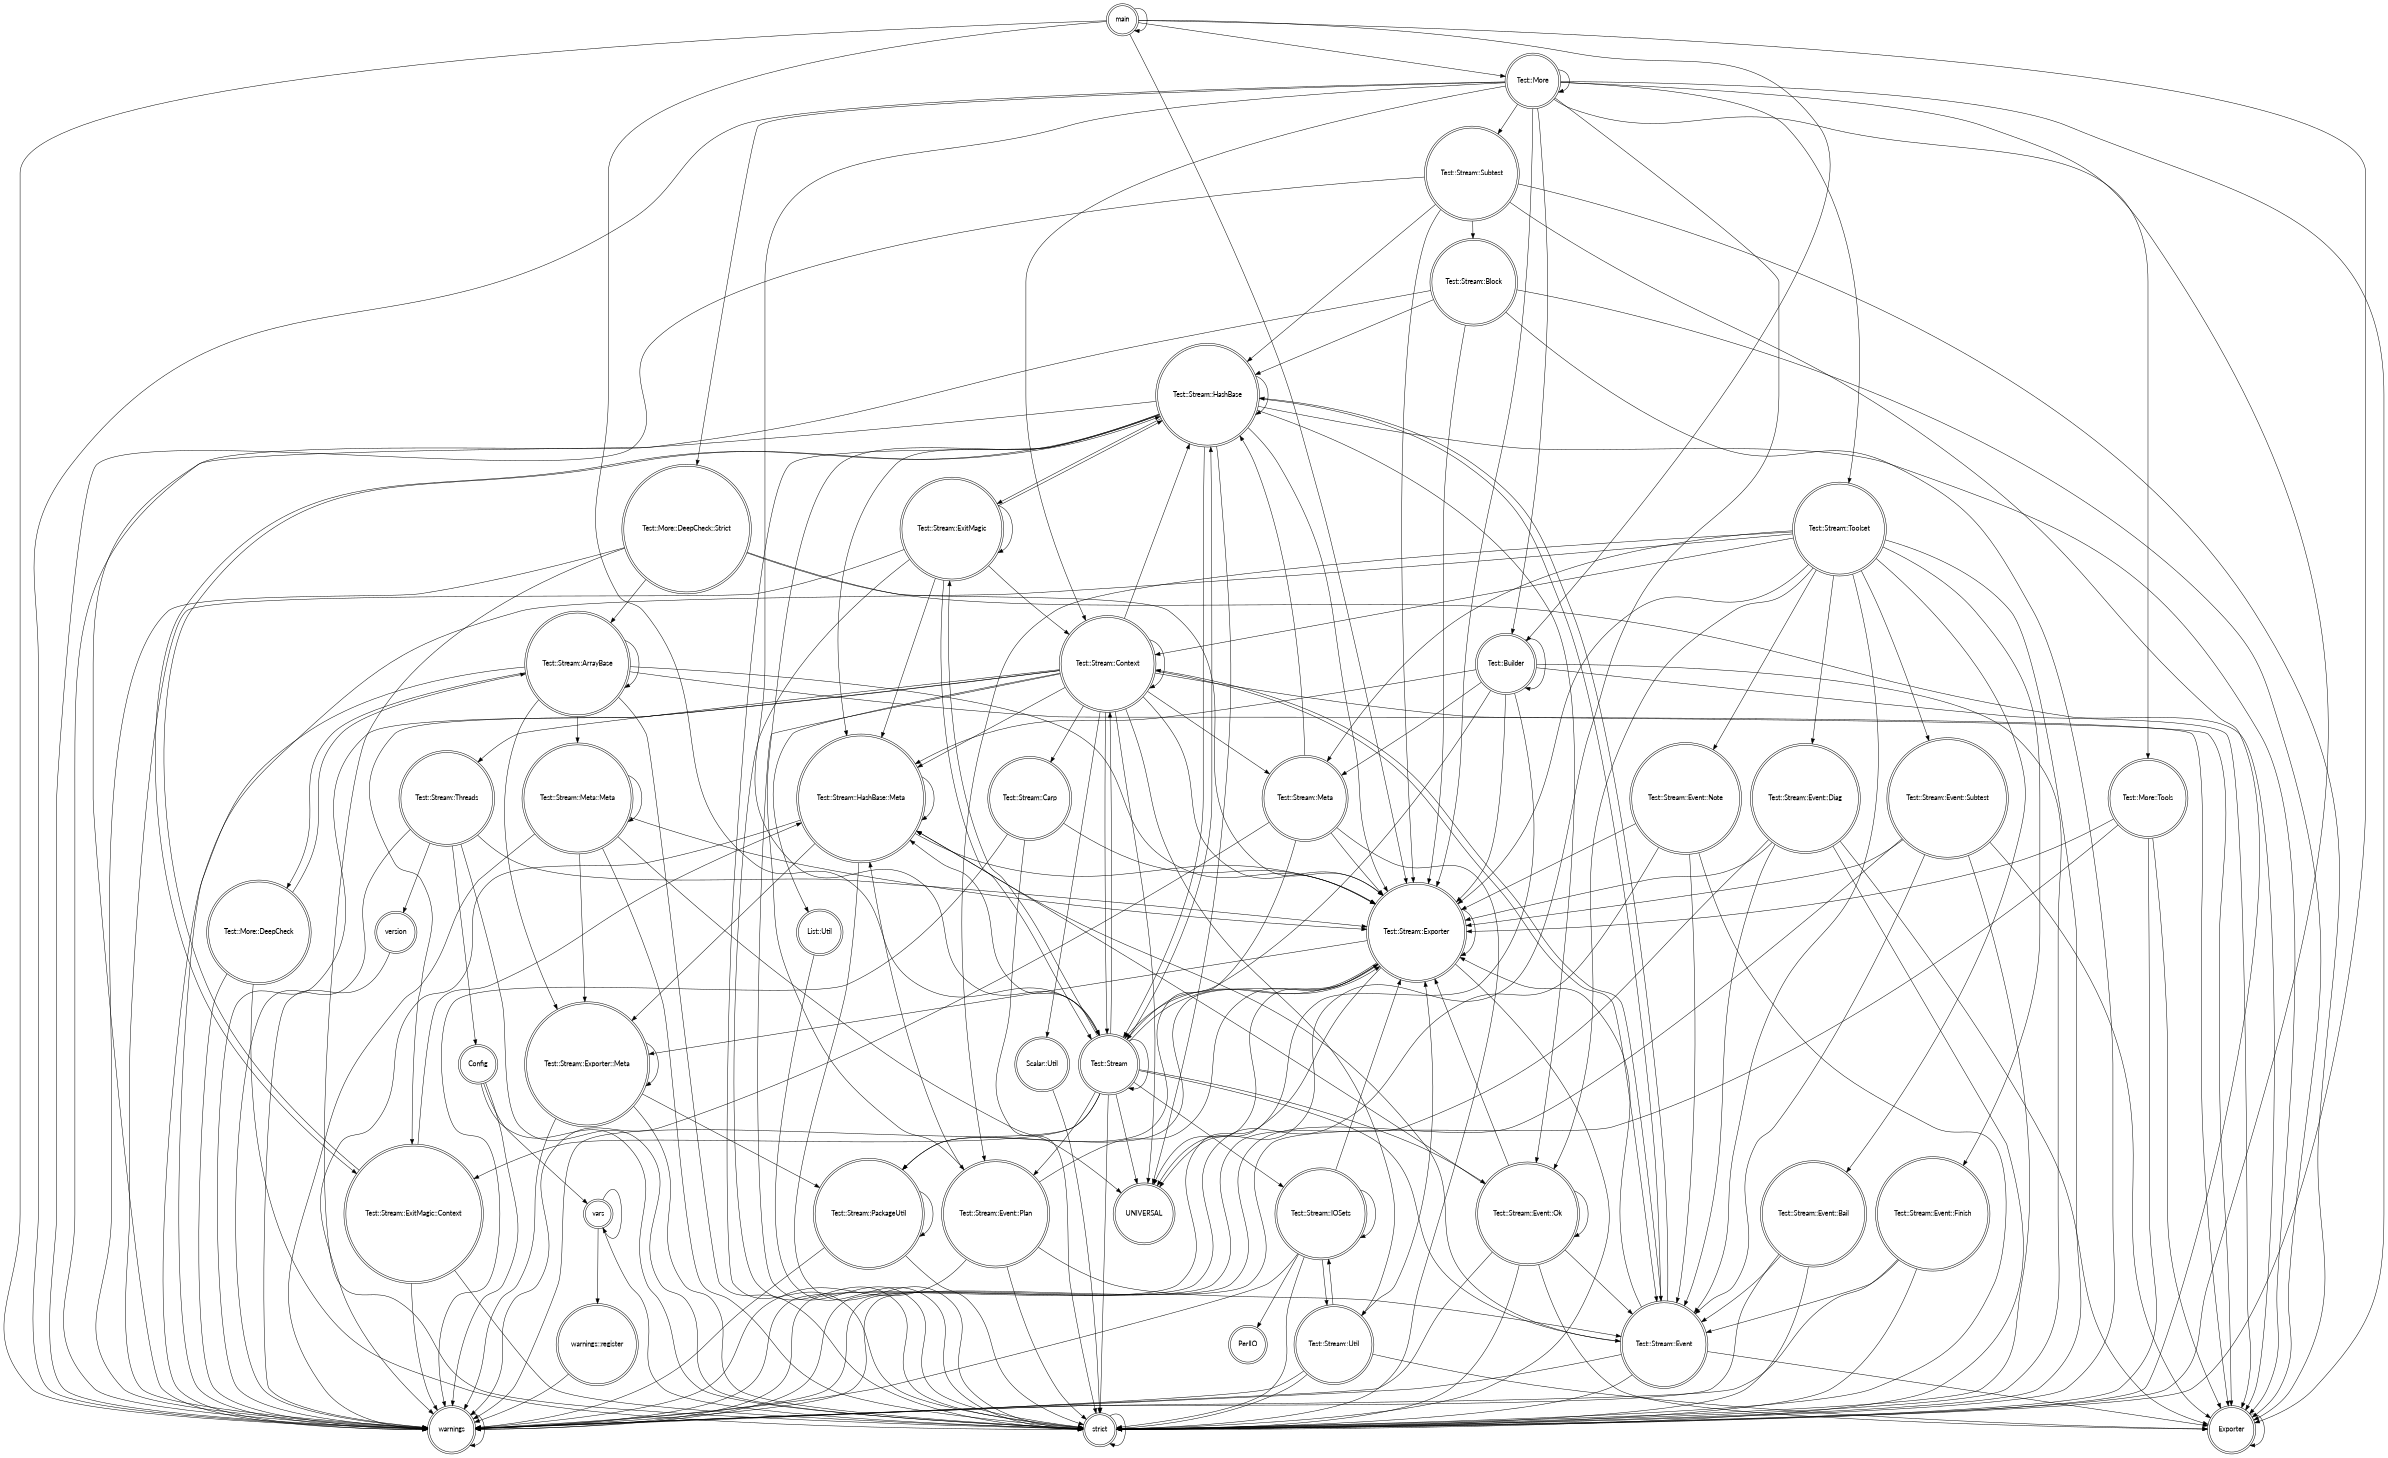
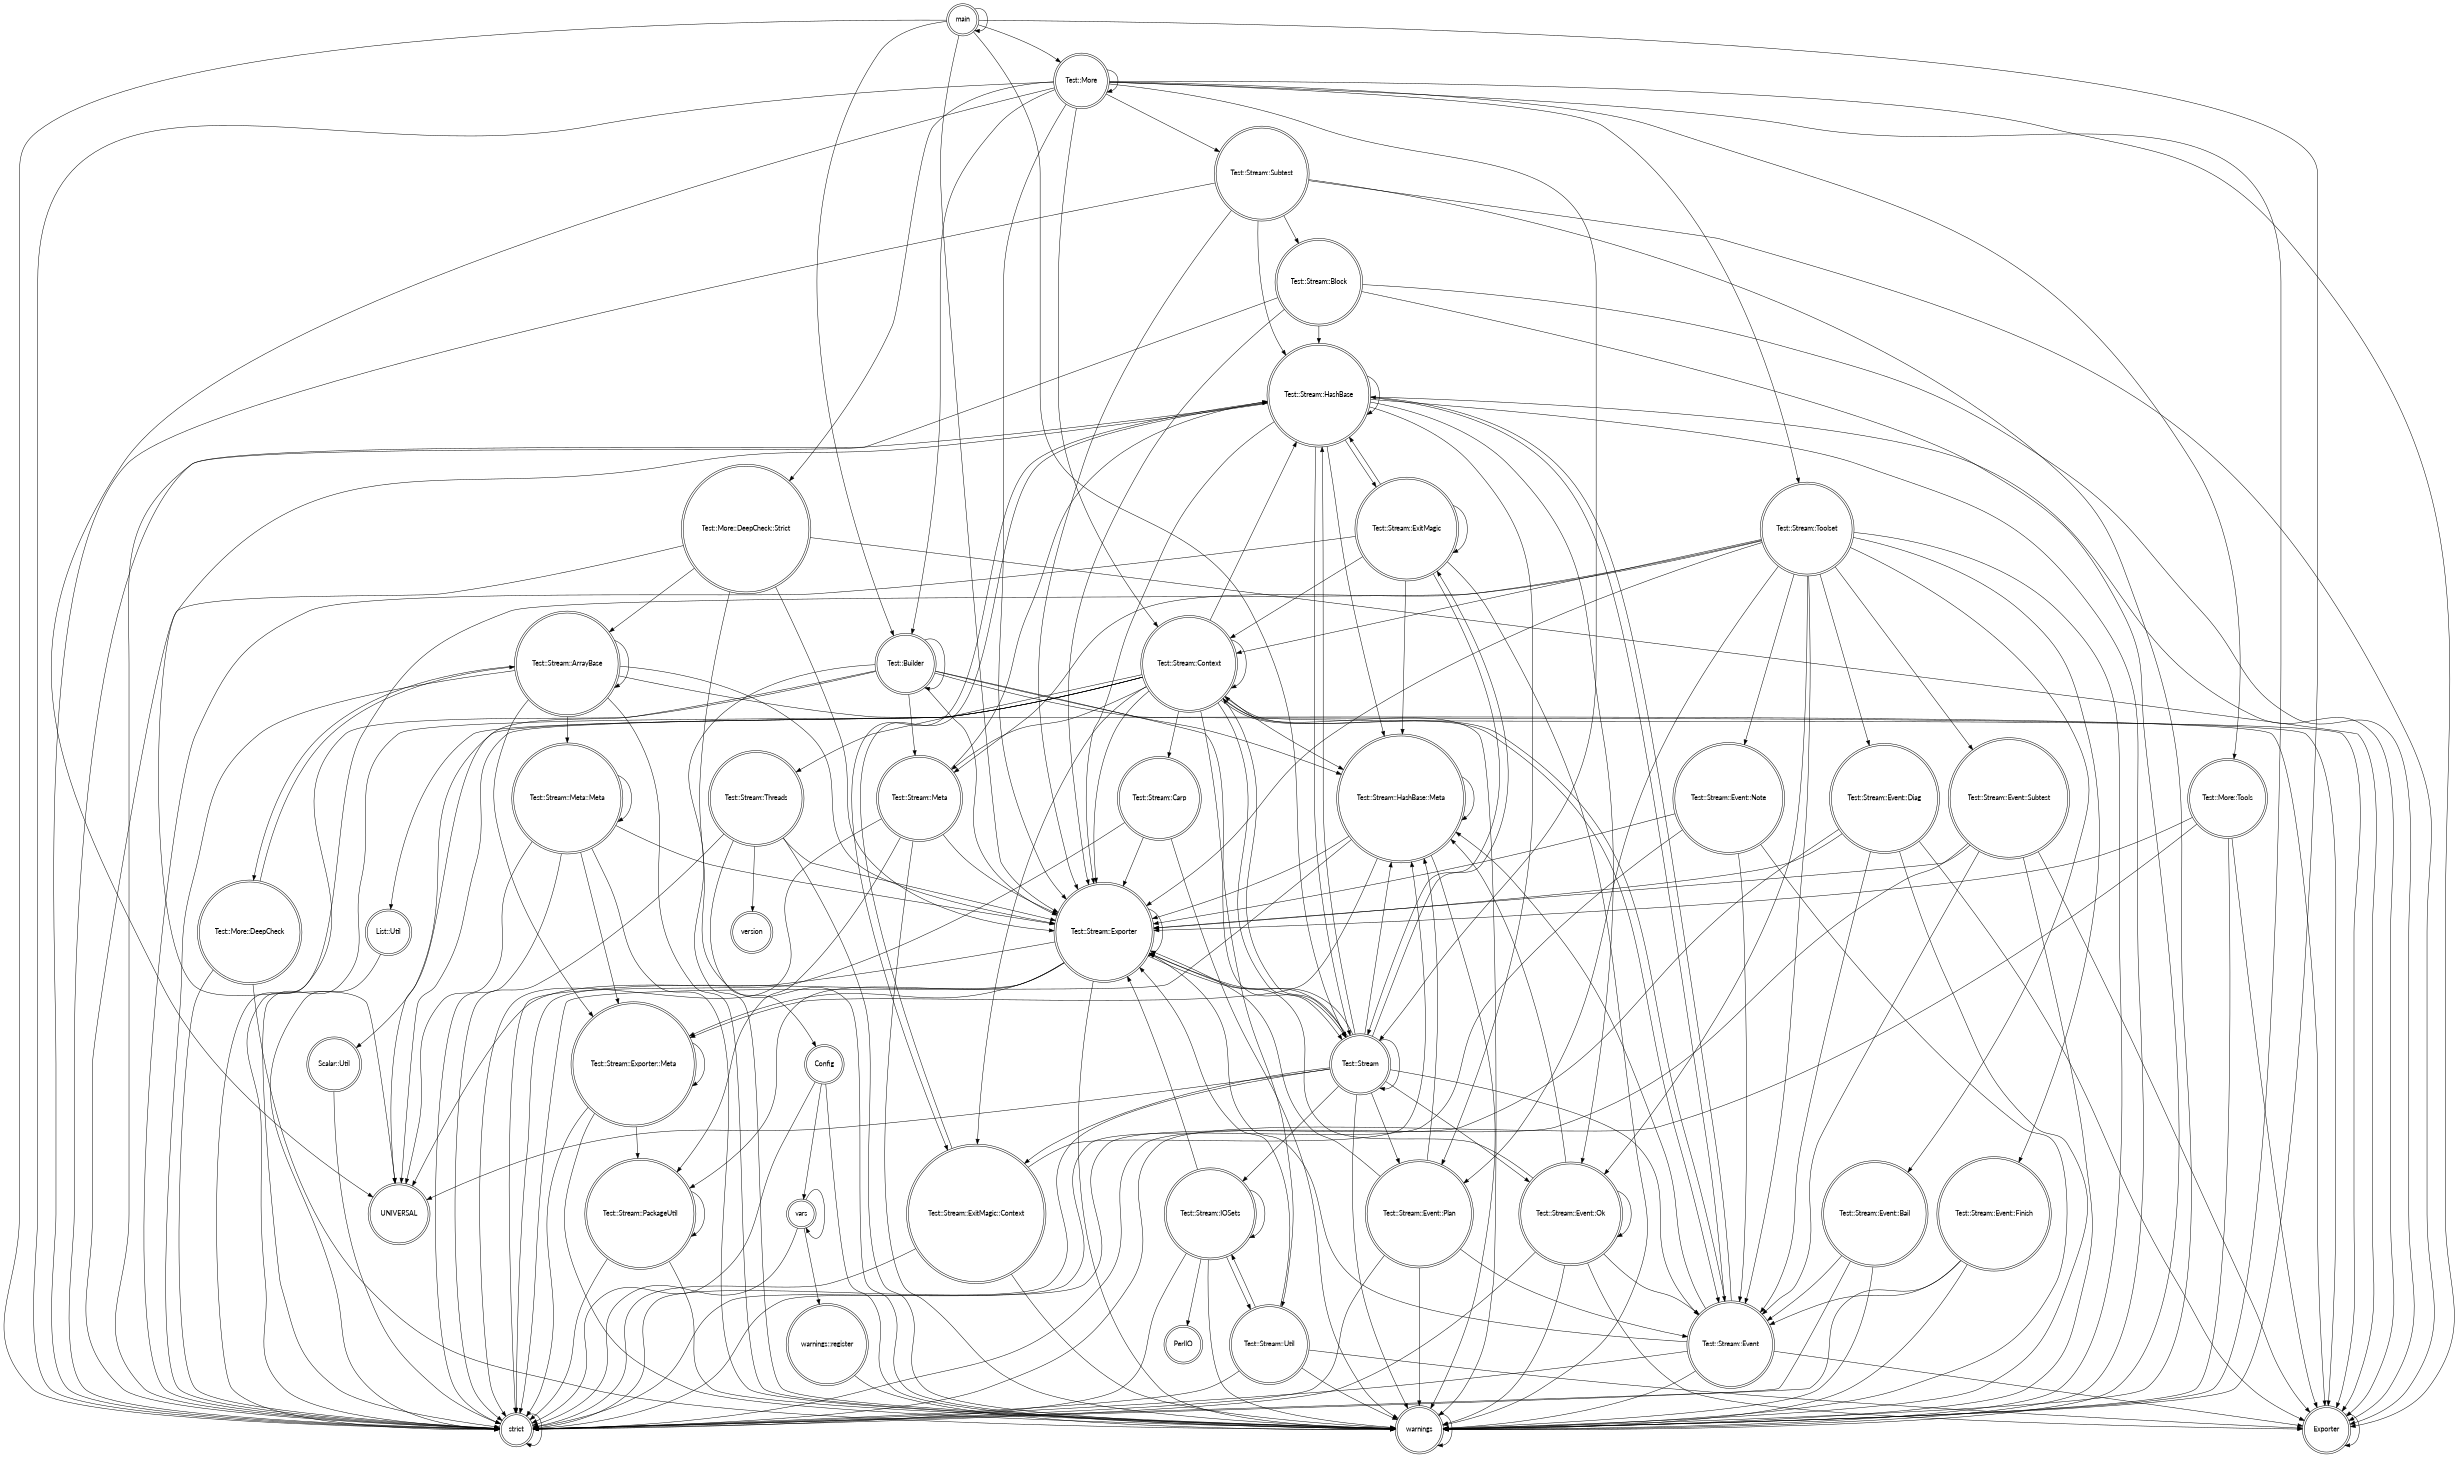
(265, 1212) -> (762, 1256)
